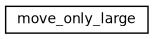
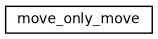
(77, 20) -> (79, 20)
